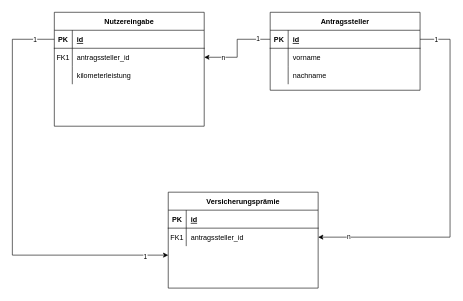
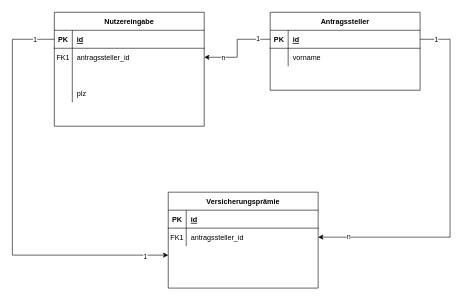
(138, 75) -> none
(354, 75) -> none
none -> (138, 93)
